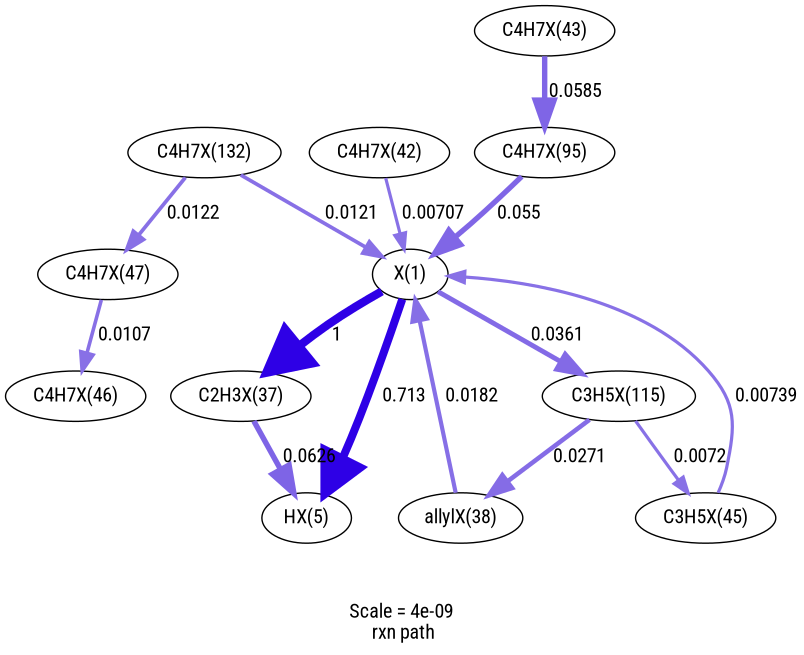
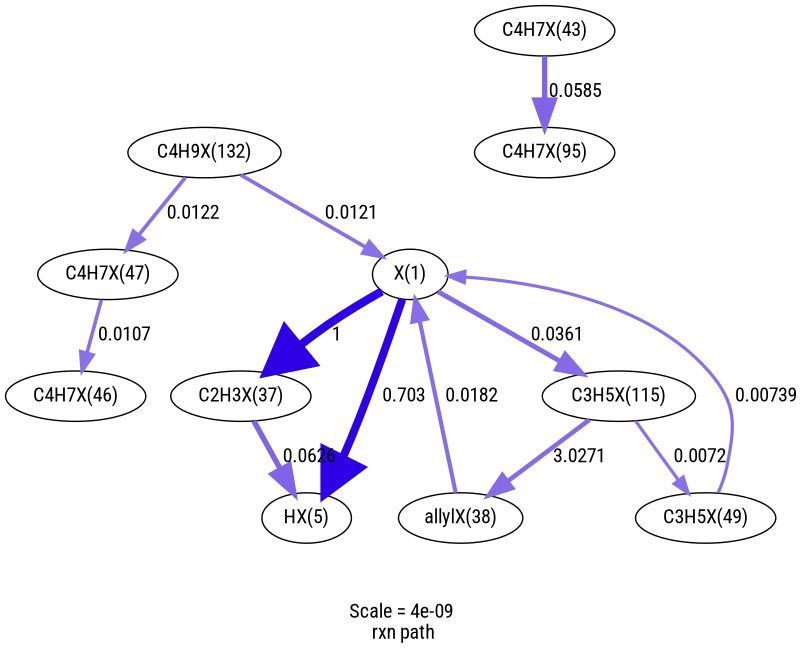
(204, 153) -> (204, 153)
(379, 153) -> none
(489, 207) -> none
(402, 396) -> (402, 396)
(578, 457) -> (578, 457)
(706, 518) -> (706, 518)
